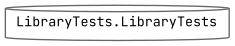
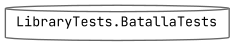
(117, 23) -> (117, 23)
